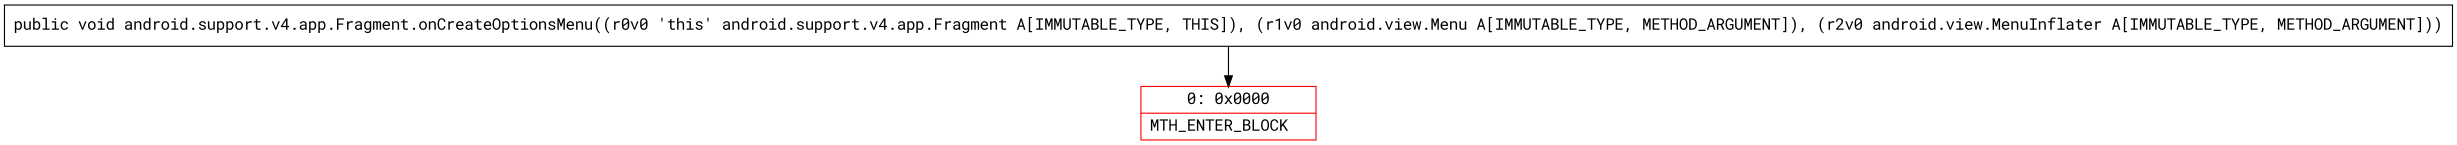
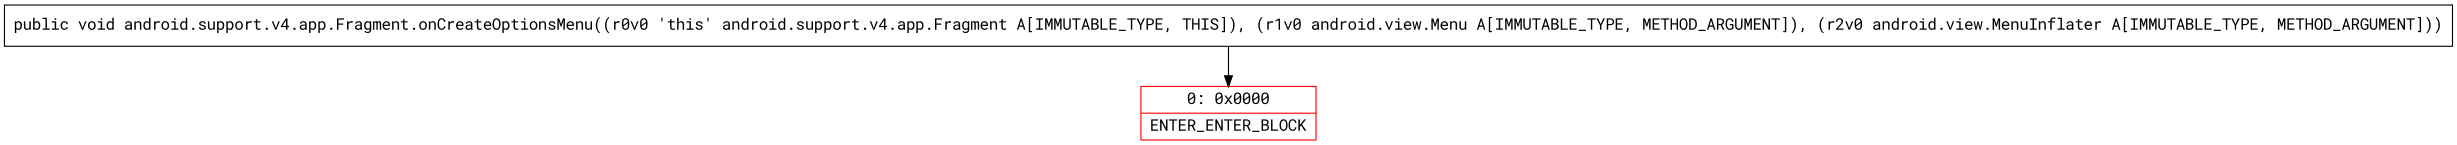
(1219, 126) -> (1228, 126)
